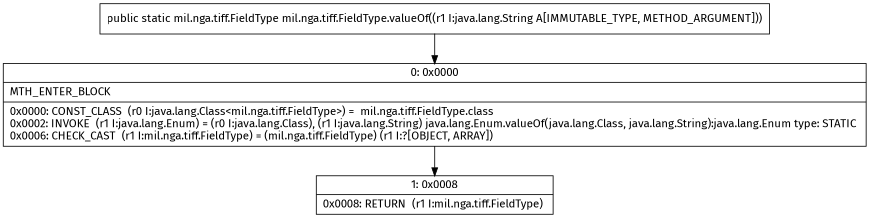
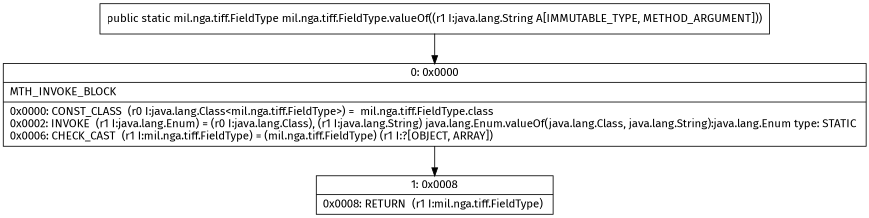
(61, 92) -> (63, 92)
